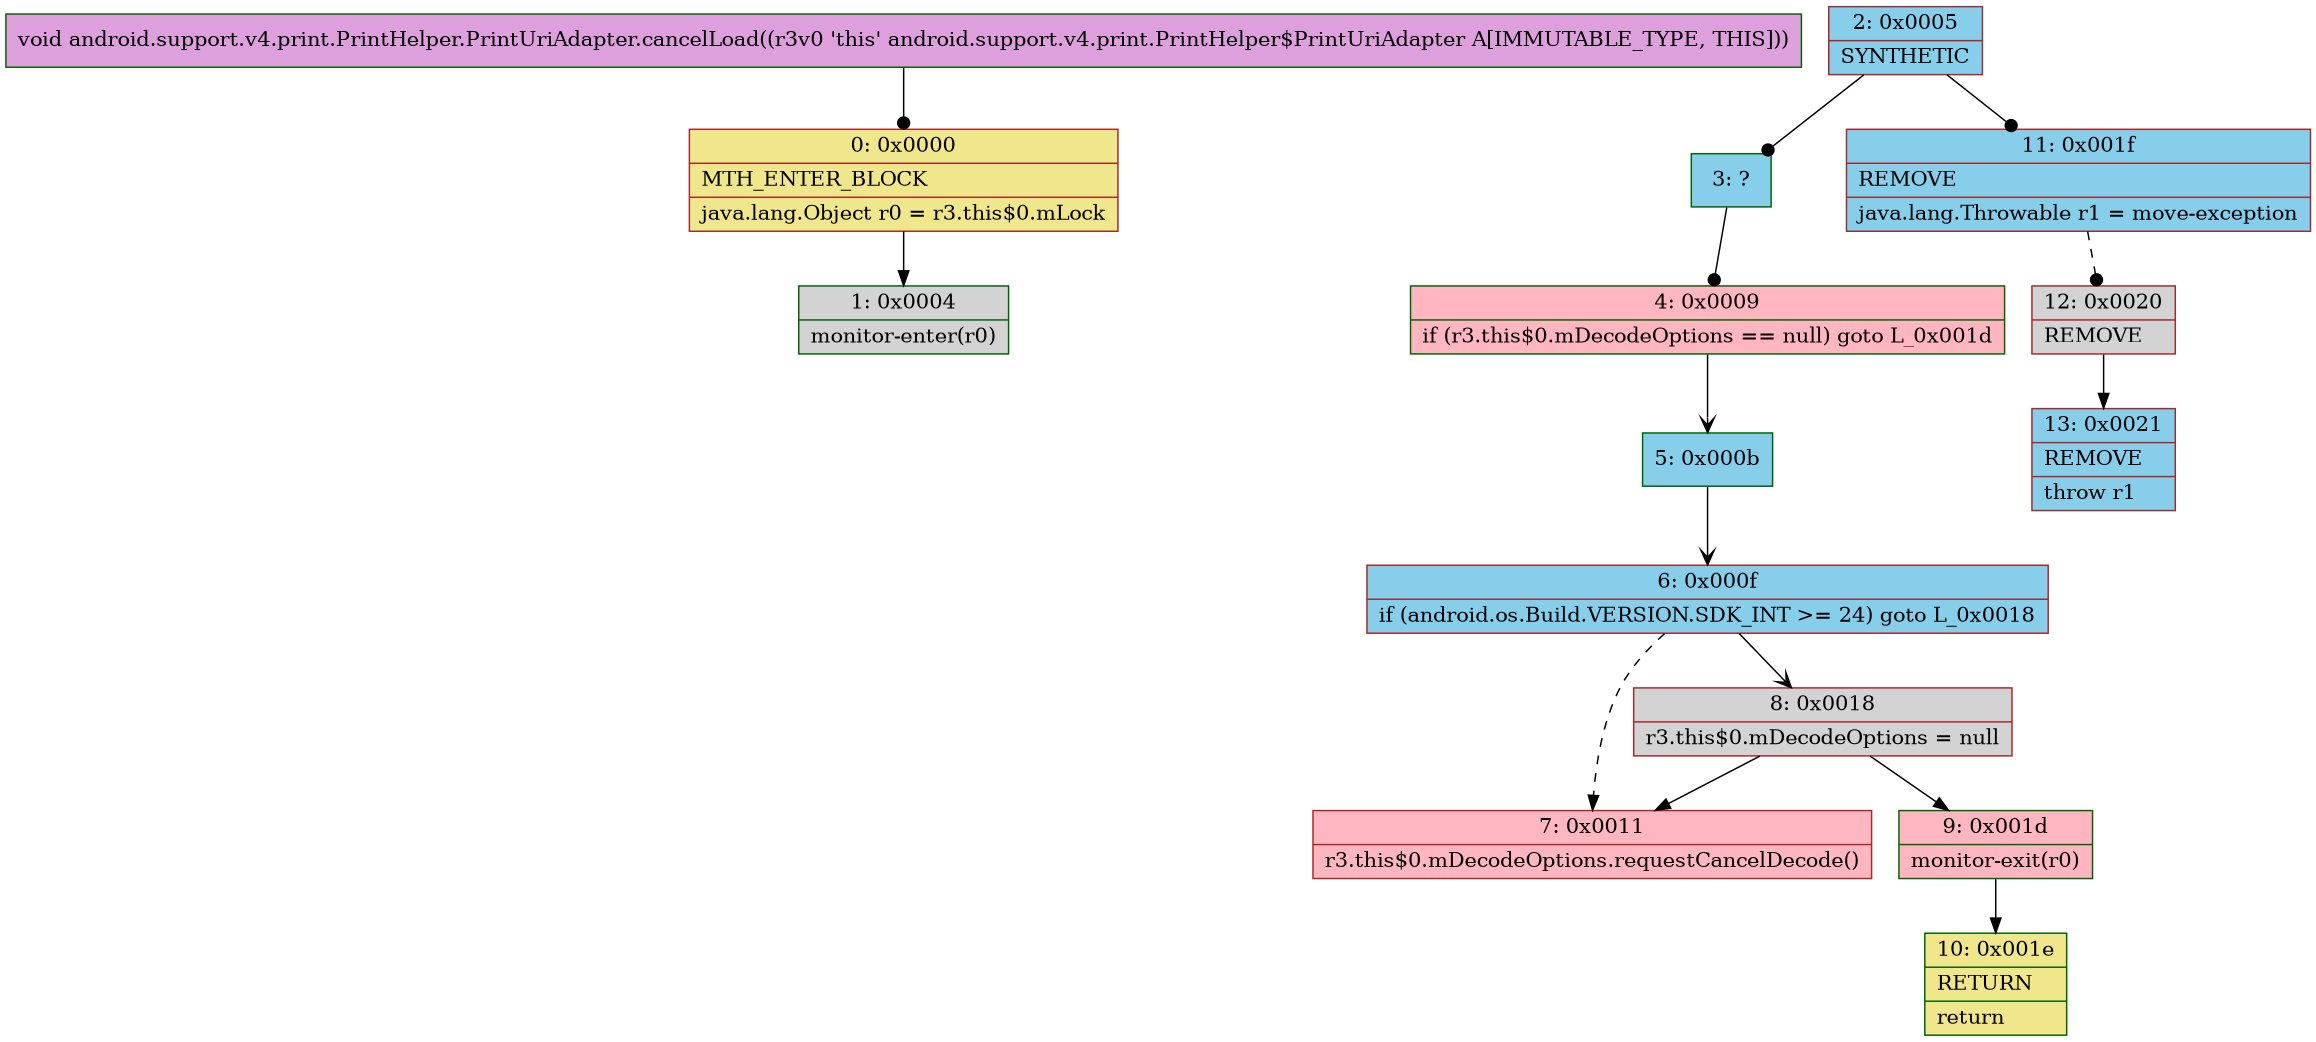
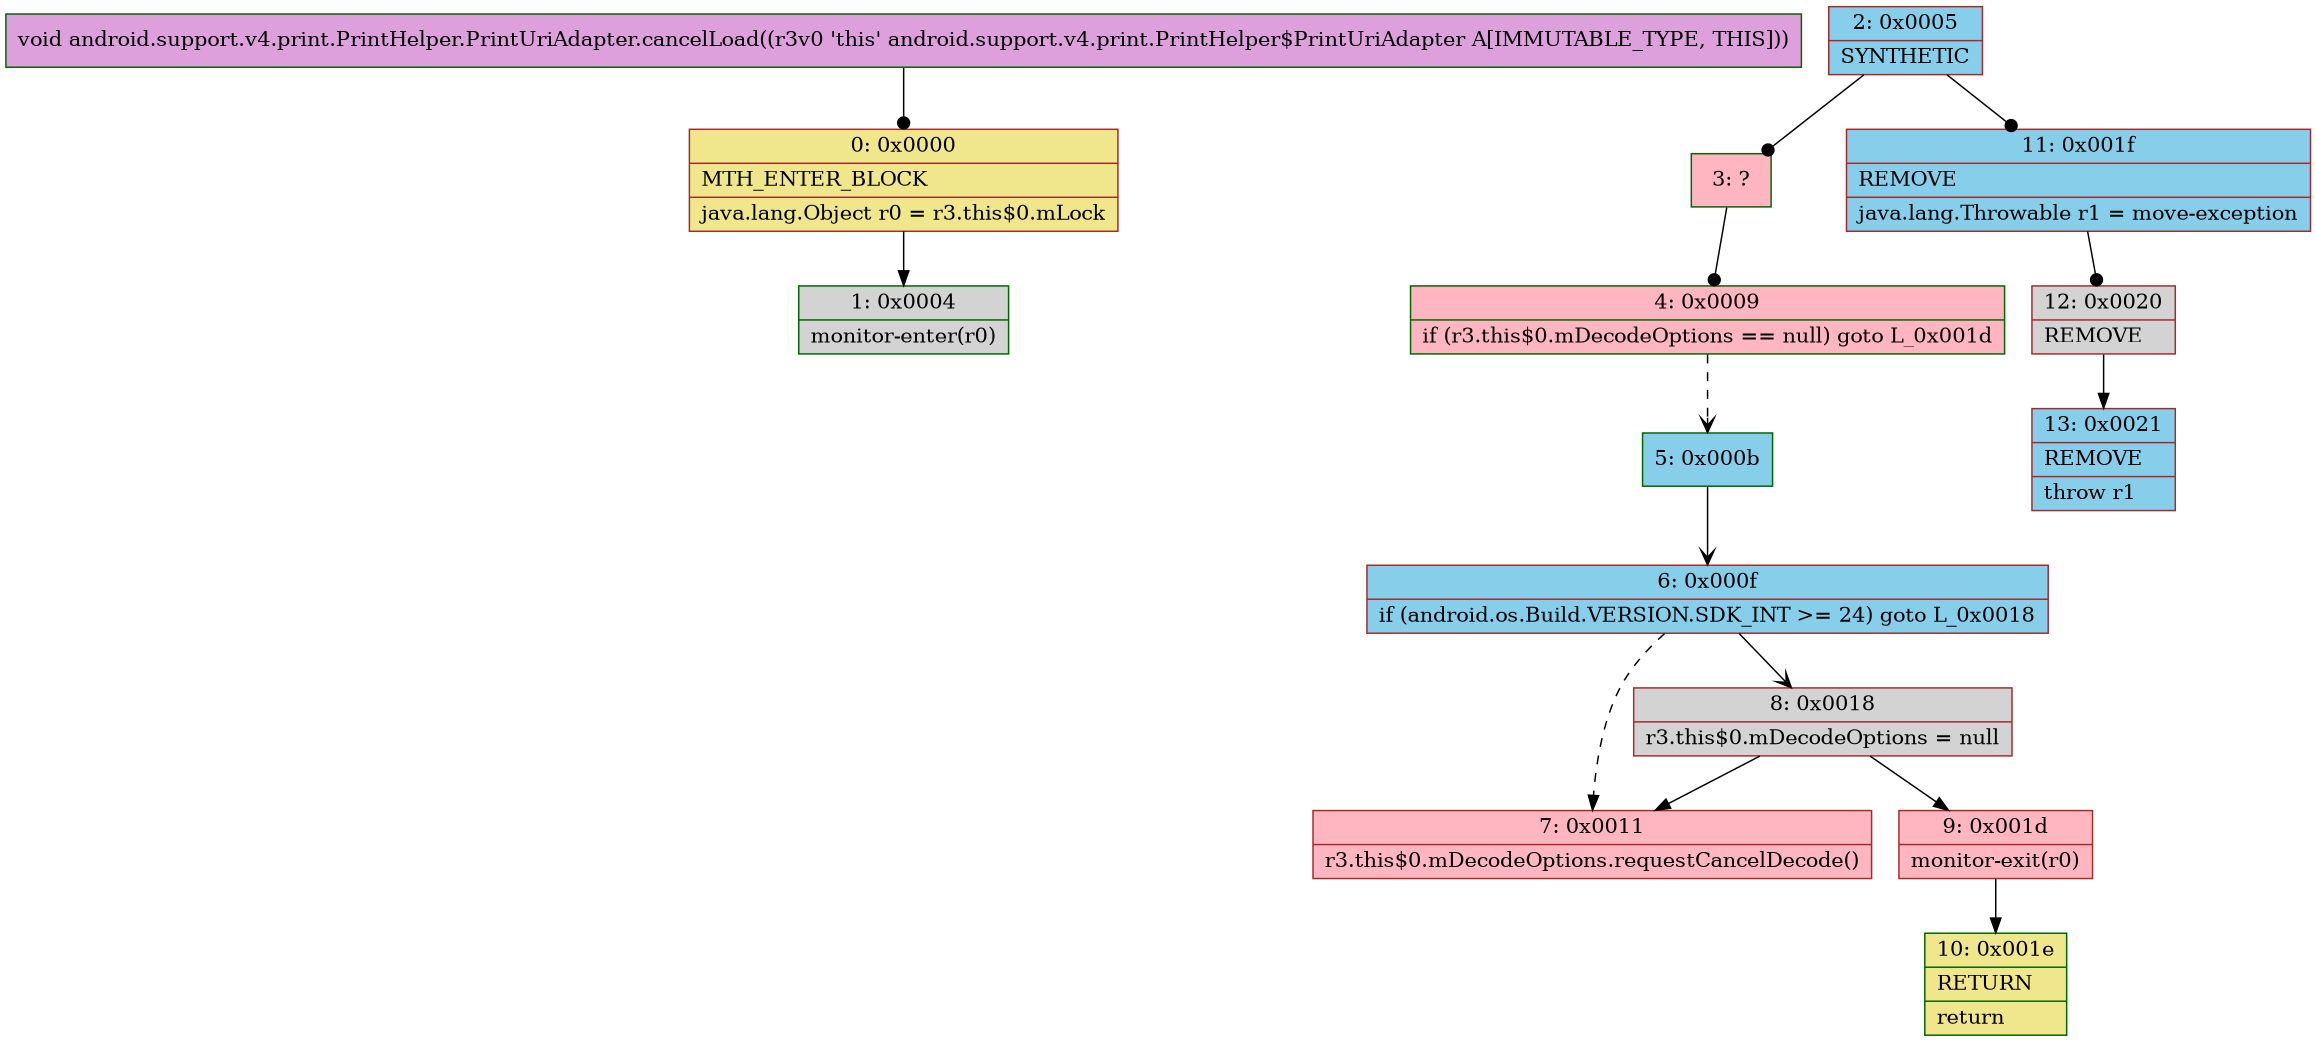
(1731, 180) -> (1731, 180)
(2092, 253) -> (2092, 253)
(1708, 386) -> (1708, 386)
(1996, 845) -> (1996, 845)
